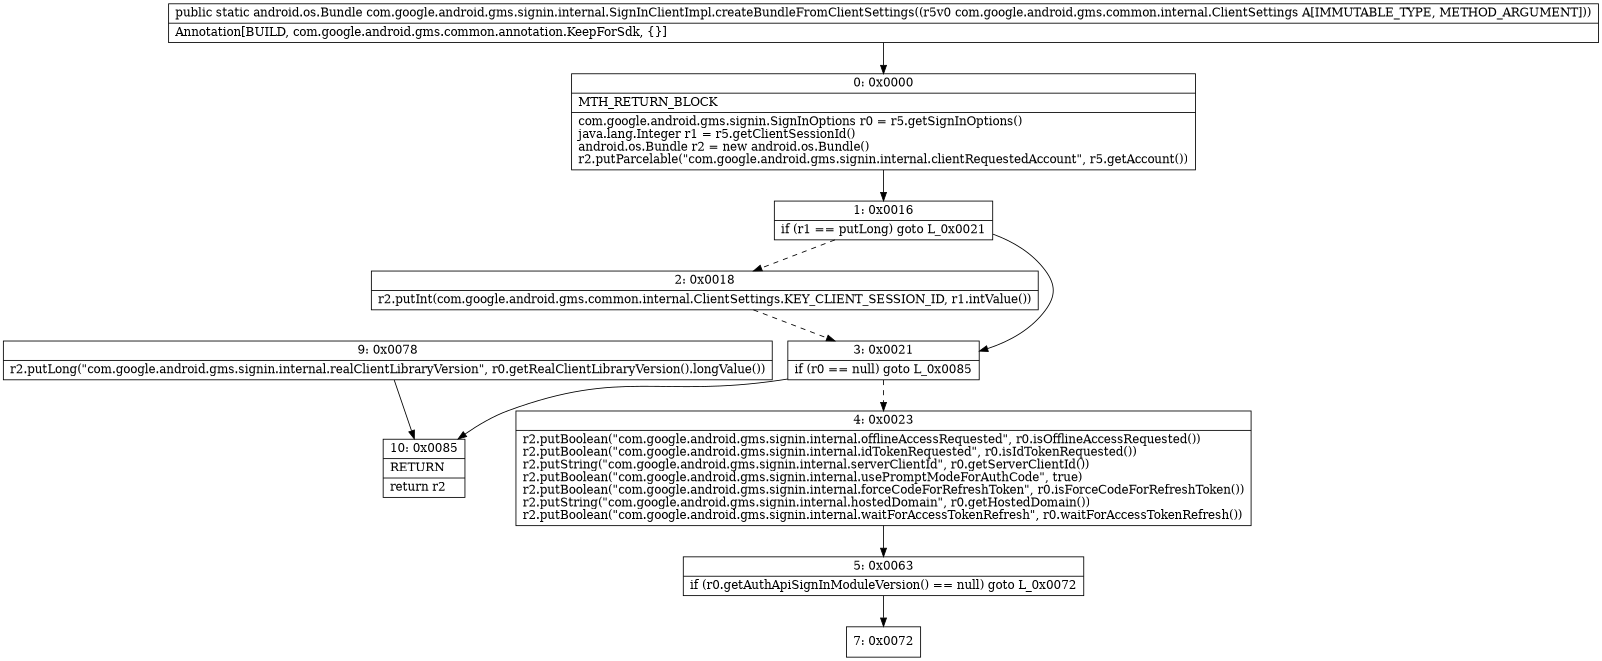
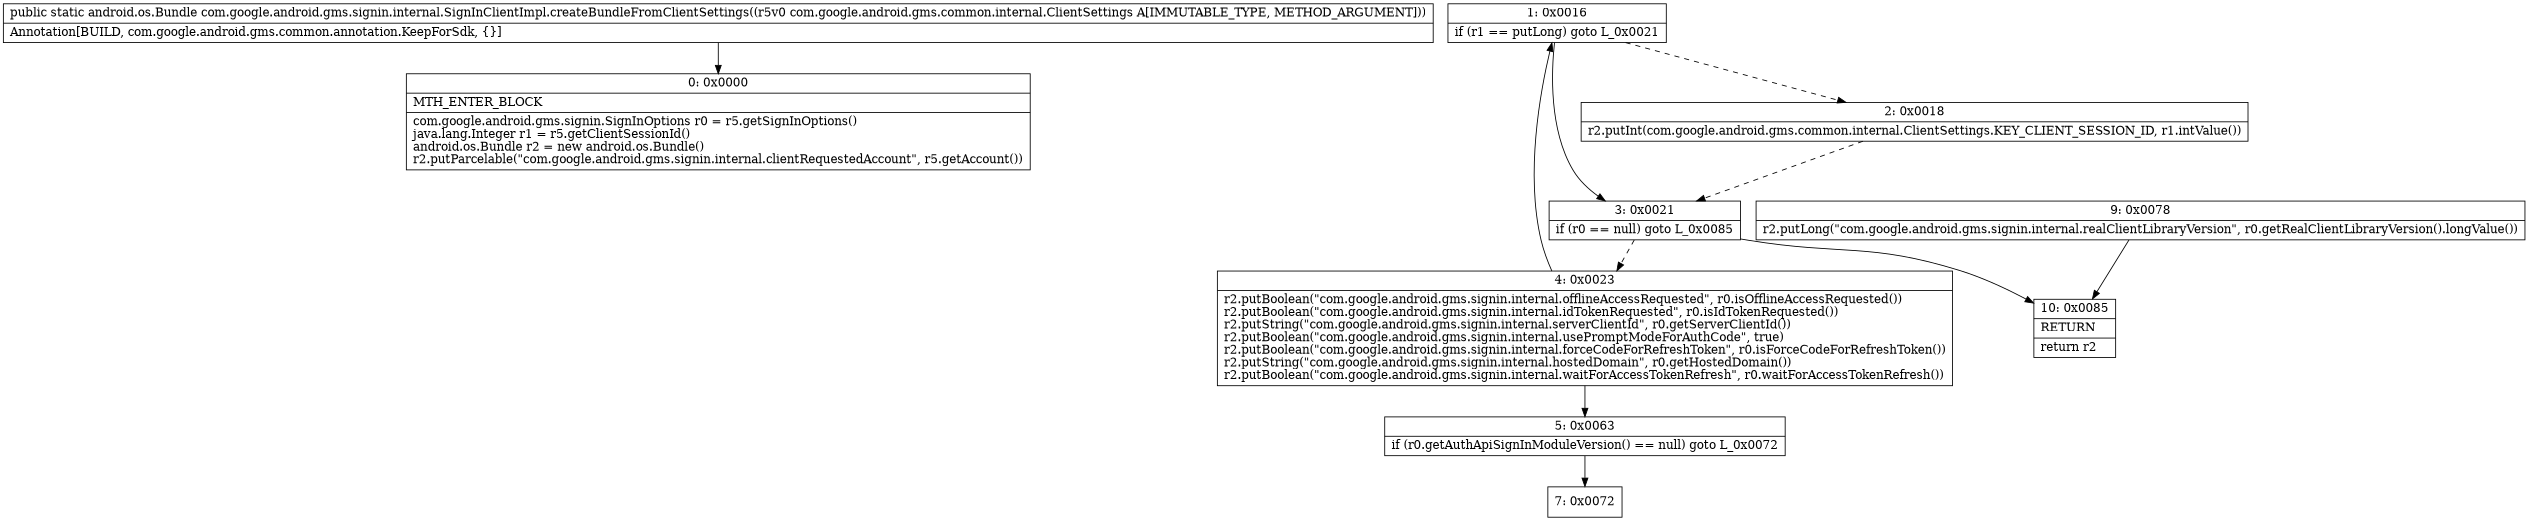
(648, 102) -> (478, 102)
(884, 181) -> (1534, 162)
